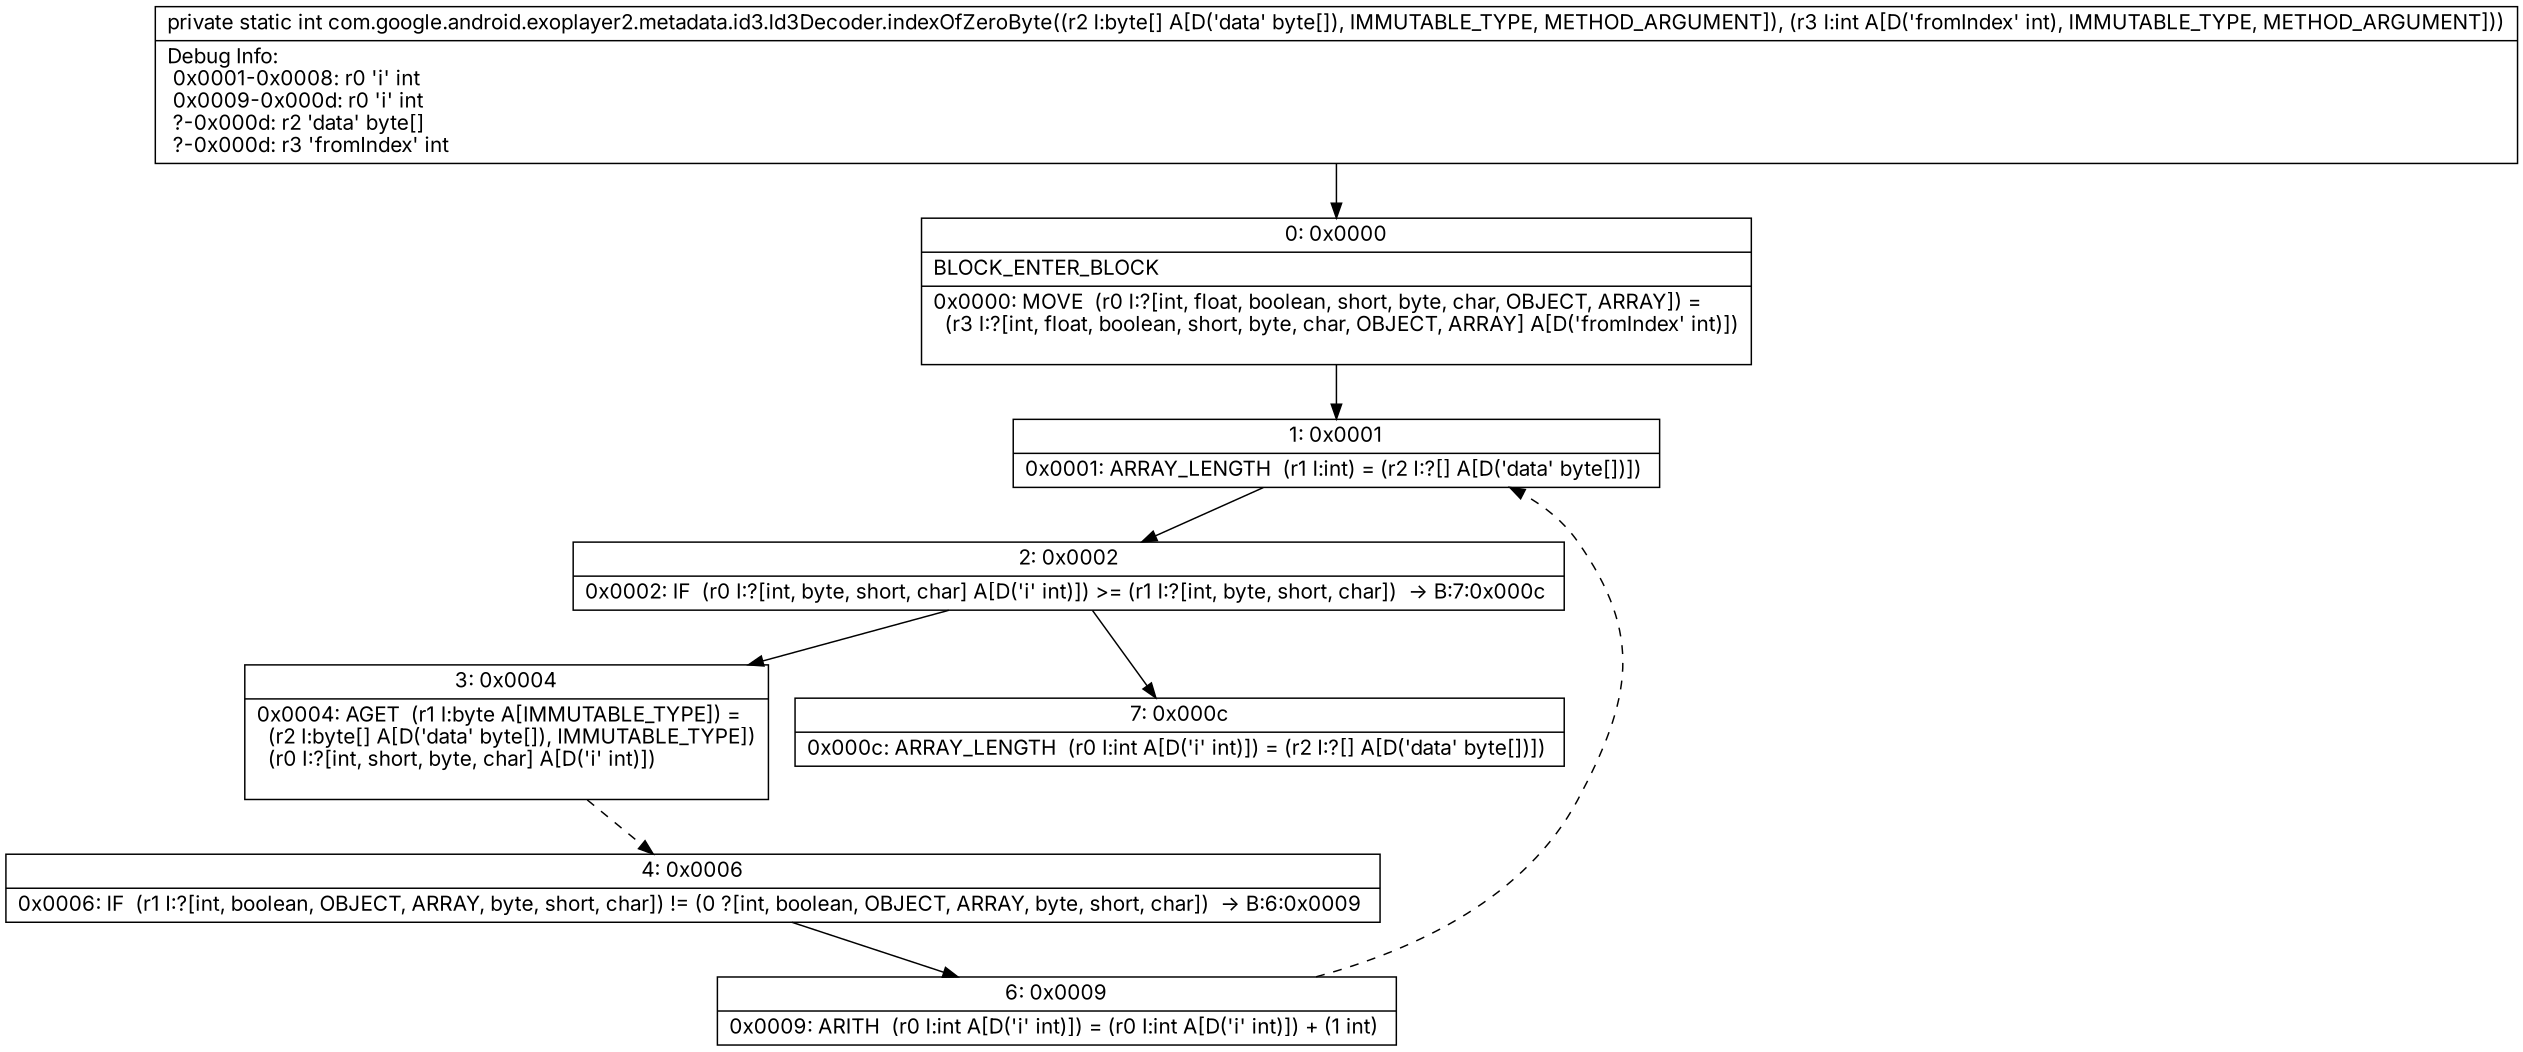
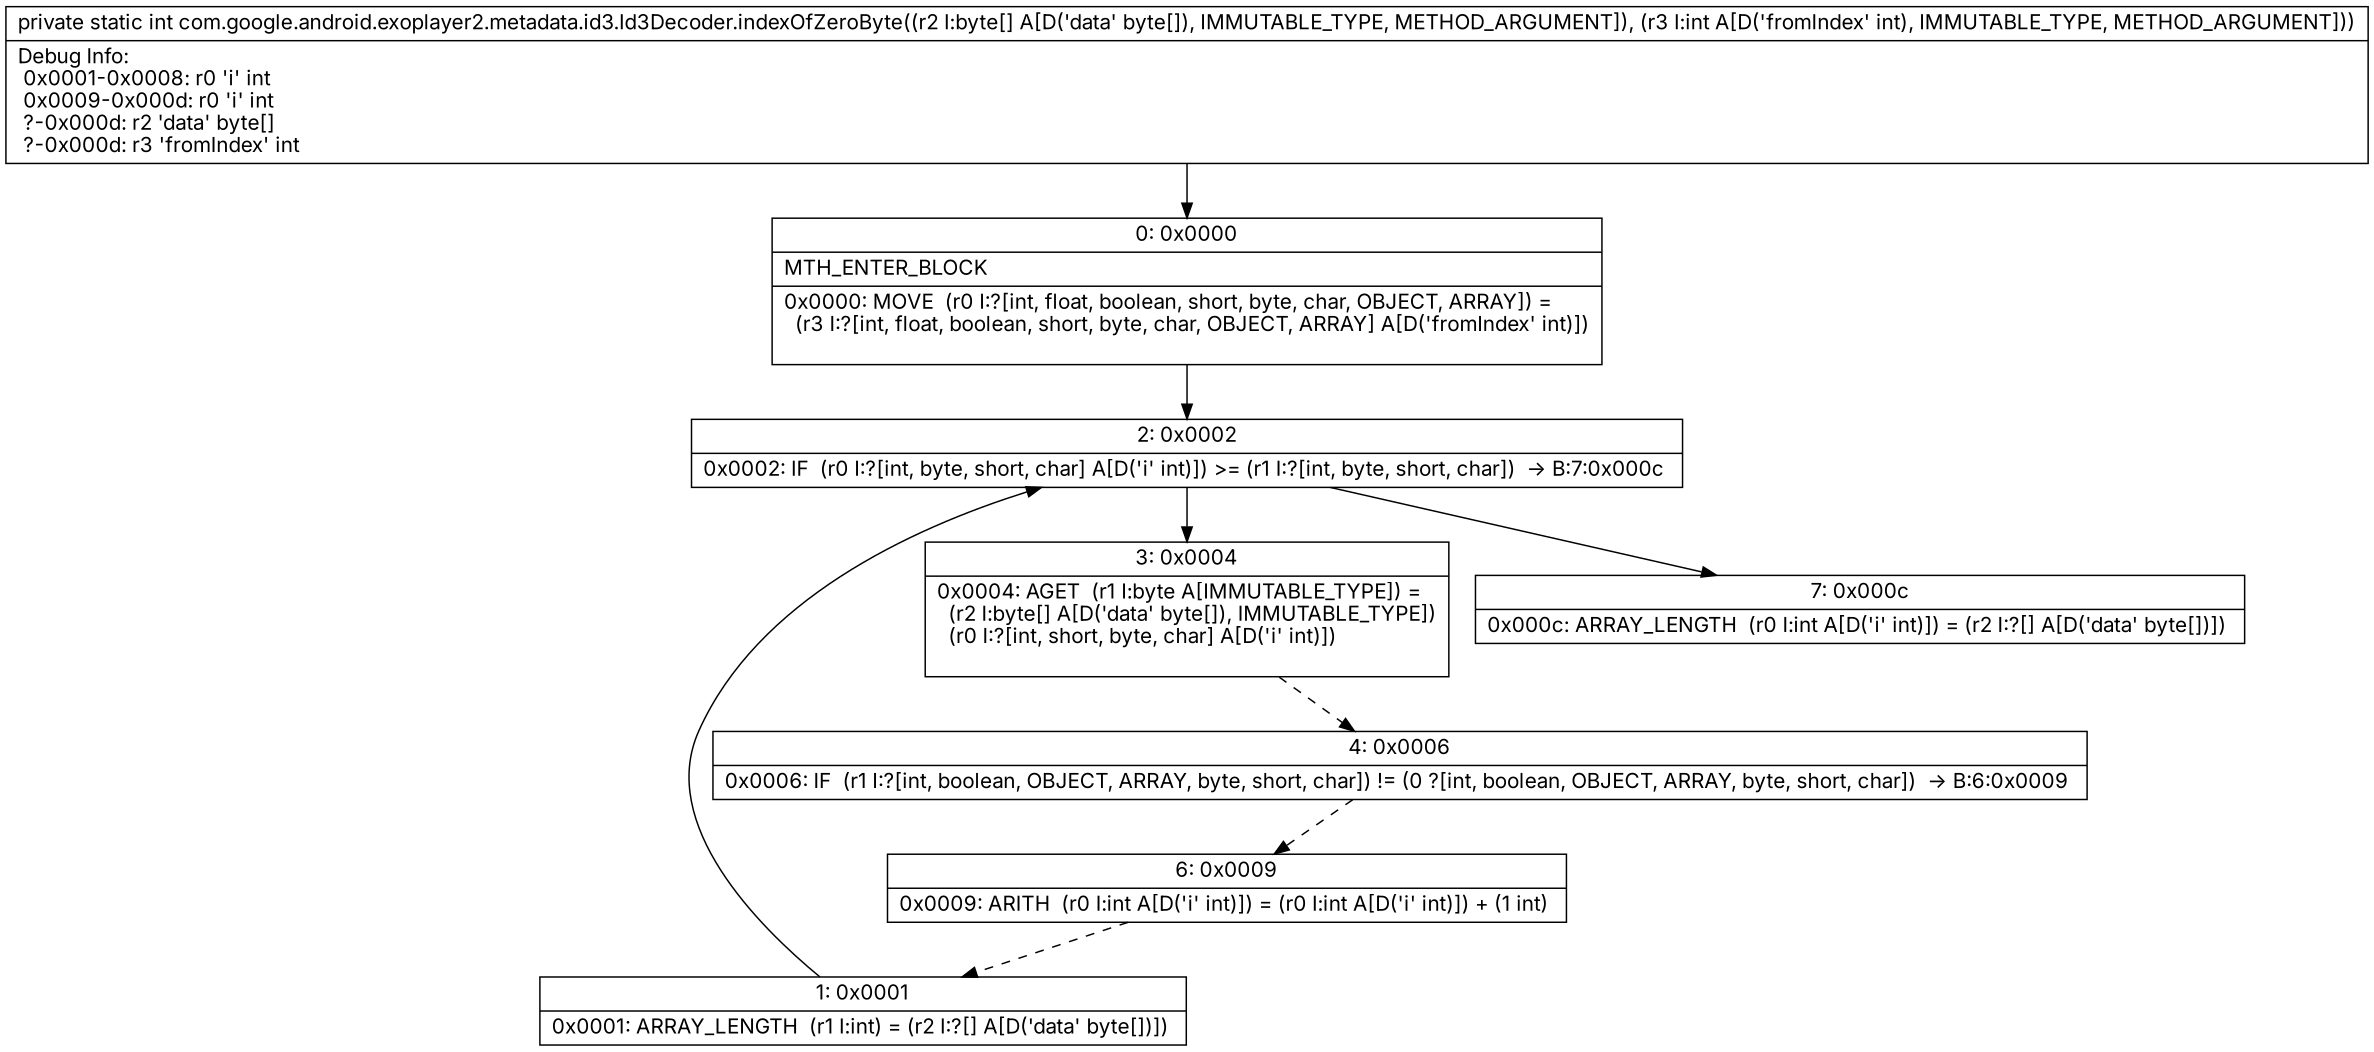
(1047, 268) -> (887, 268)
(1336, 385) -> (1187, 385)
(868, 947) -> (1320, 823)
